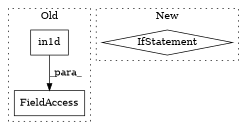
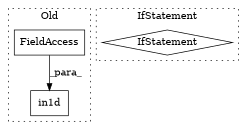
(167, 16) -> (167, 16)
(50, 69) -> (50, 69)
